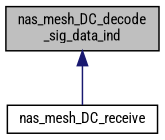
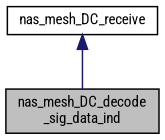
(82, 85) -> (82, 69)
